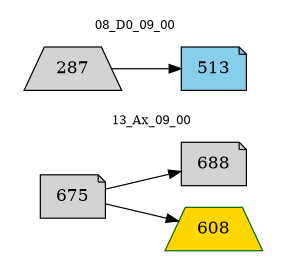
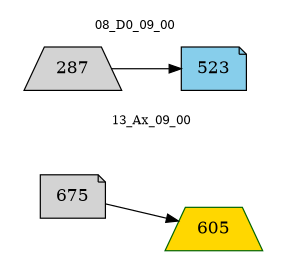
(214, 69) -> (214, 69)
(214, 164) -> none
(214, 229) -> (214, 229)
